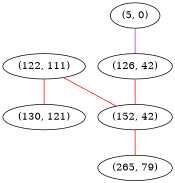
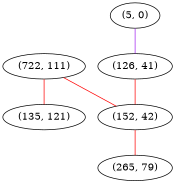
(44, 66) -> (44, 66)
(135, 66) -> (135, 66)
(44, 117) -> (44, 117)
